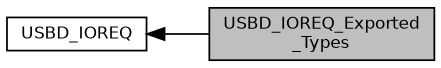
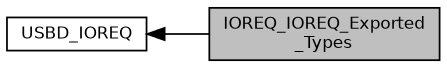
(322, 34) -> (324, 34)
